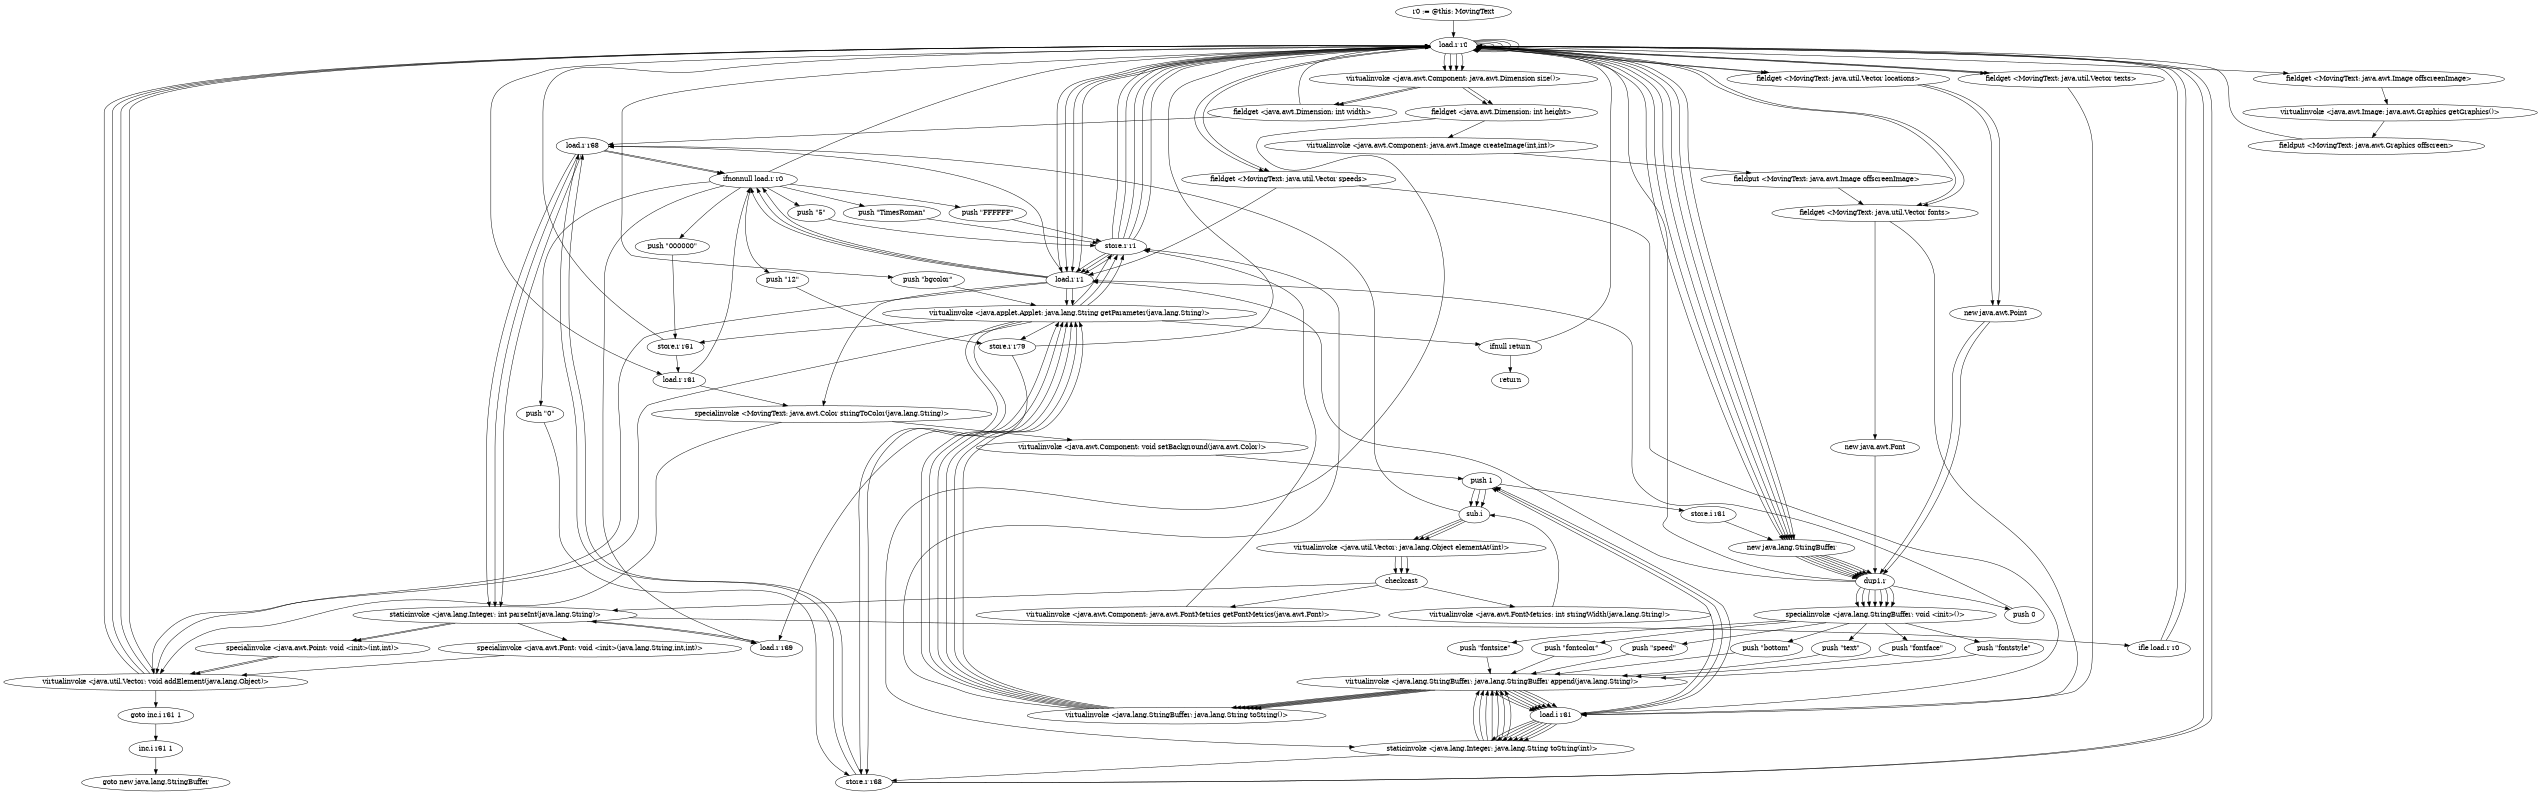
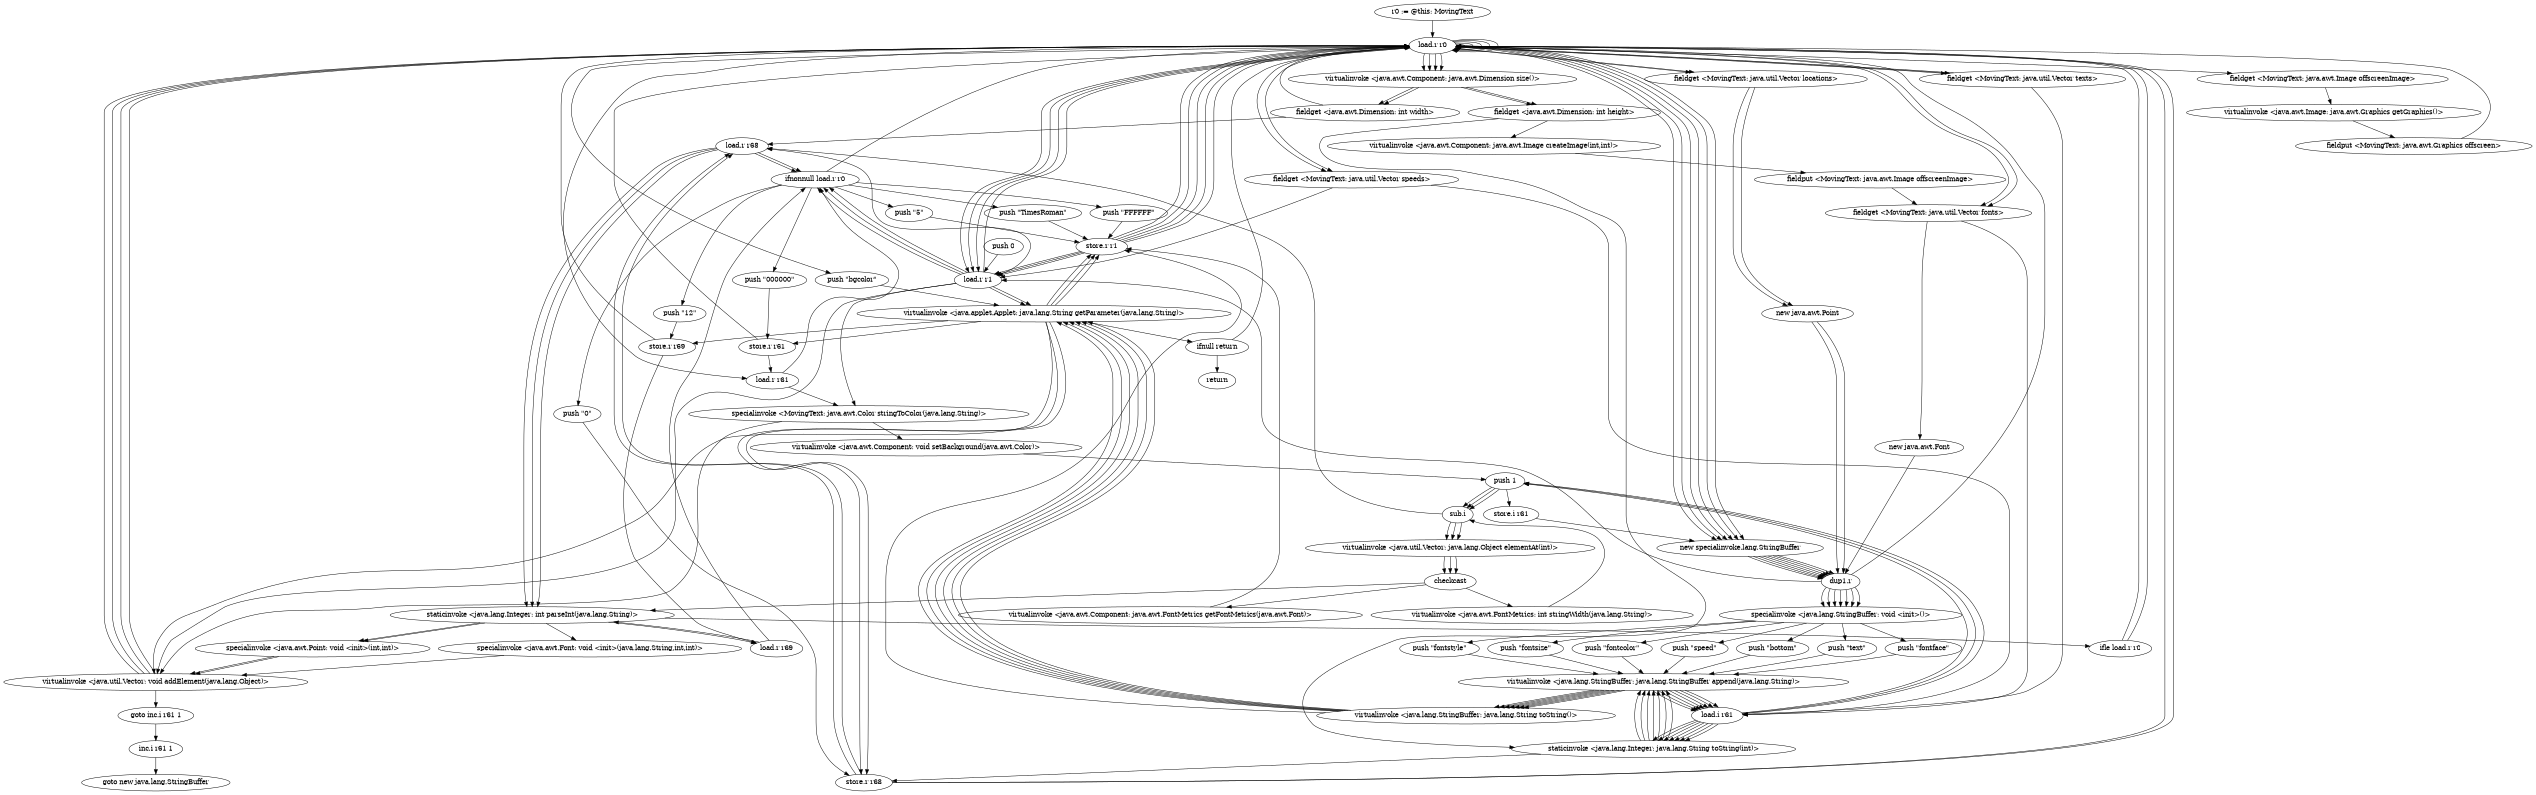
(1007, 347) -> (667, 347)
(603, 420) -> (673, 410)
(1792, 548) -> (1740, 548)
(1949, 596) -> none
